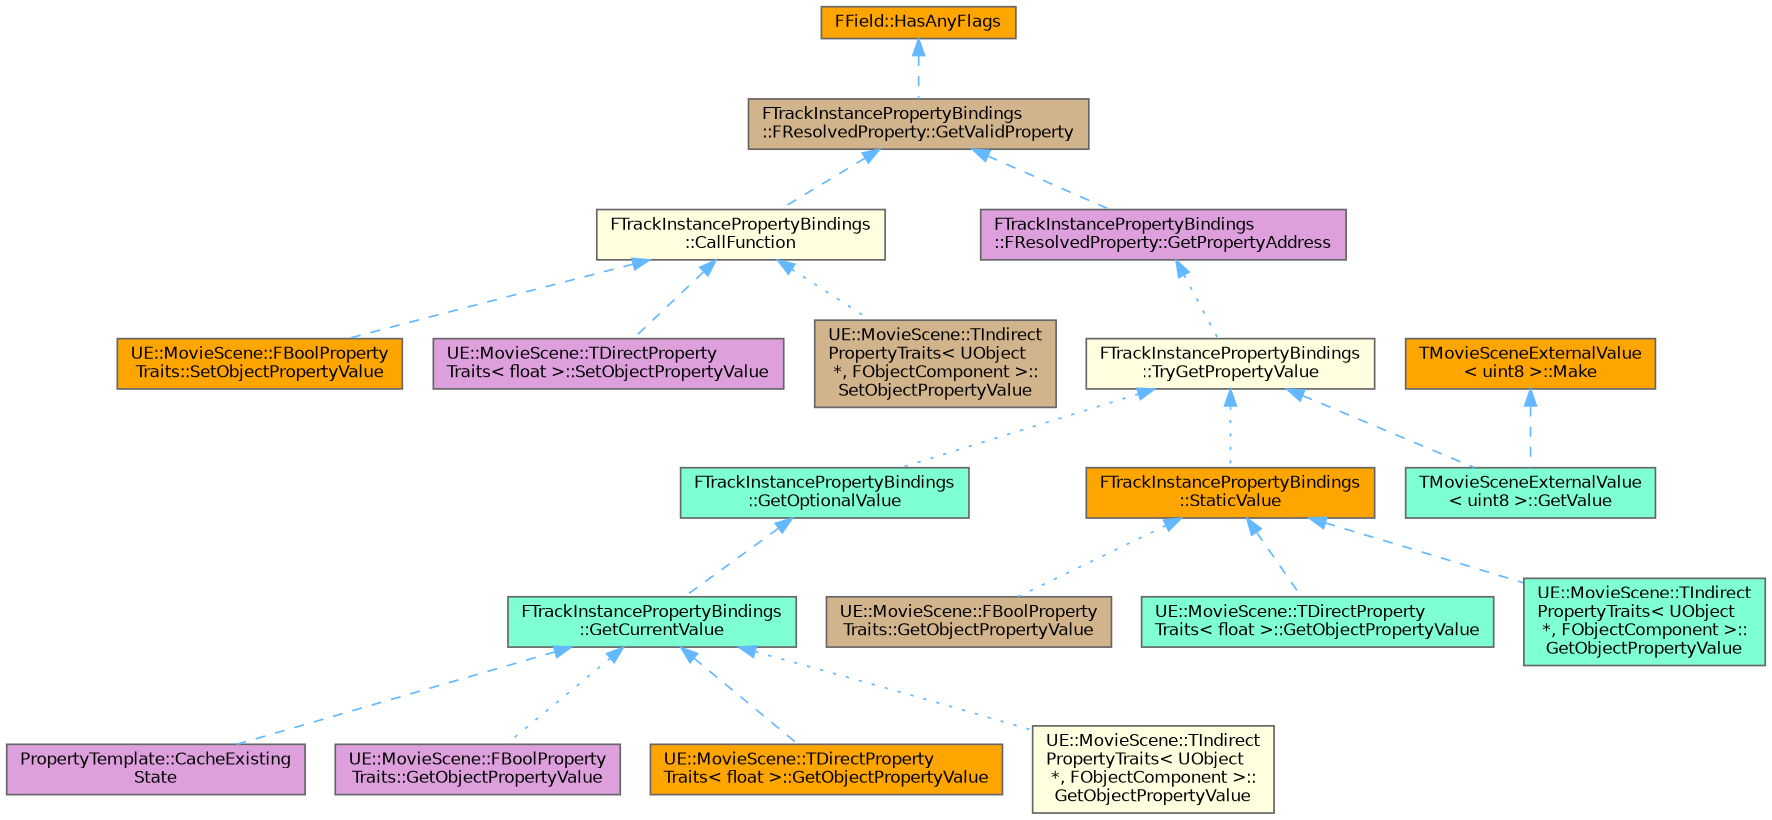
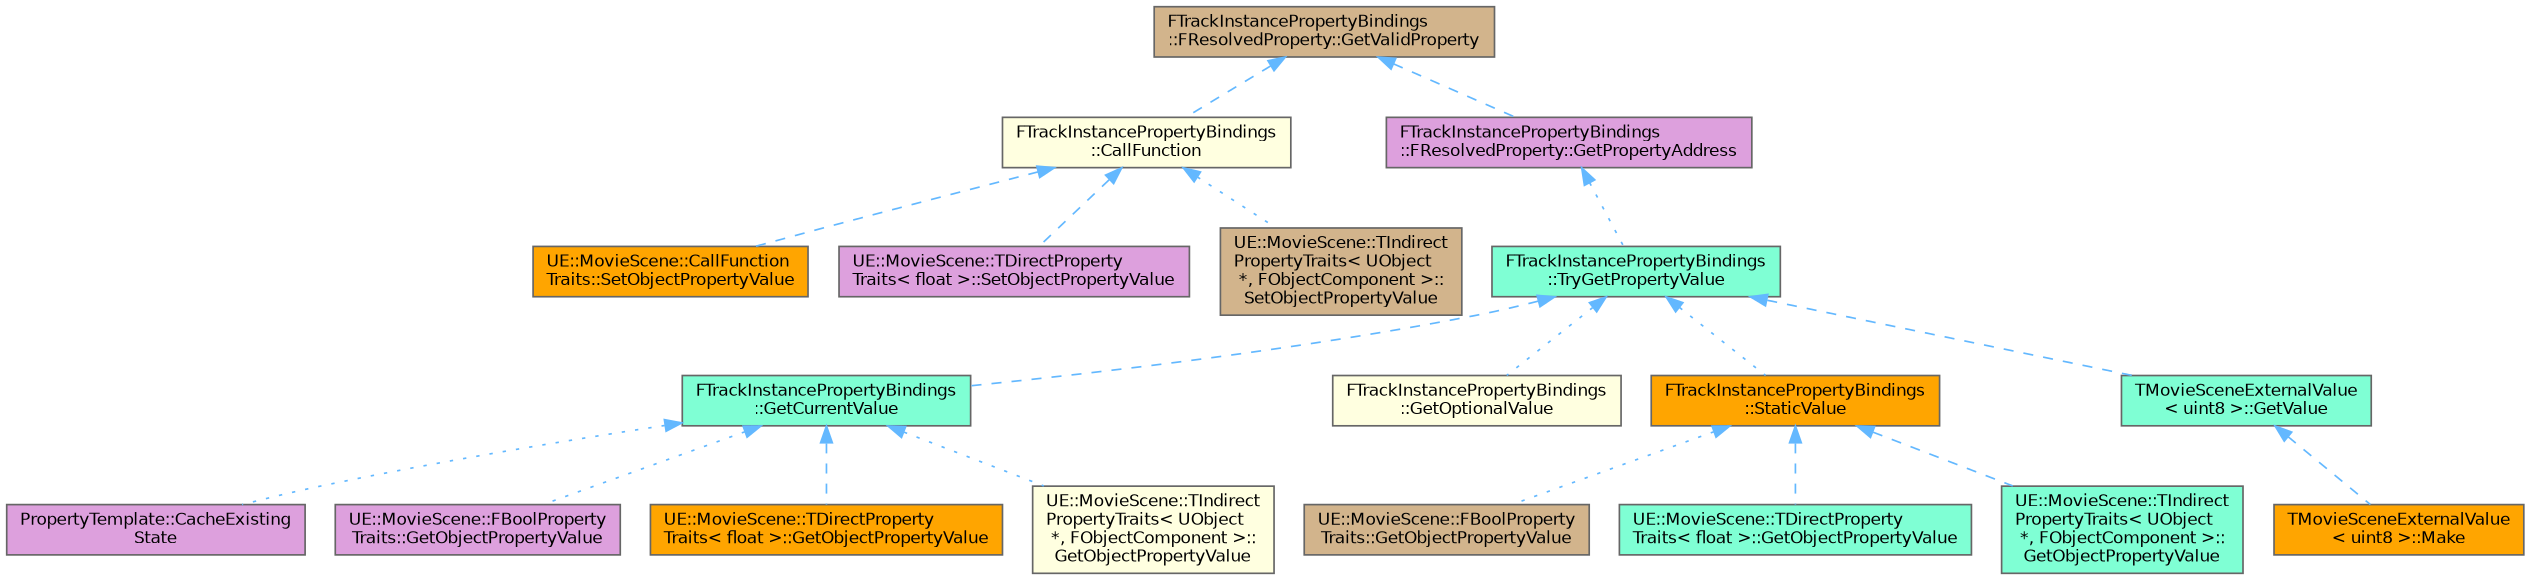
(919, 23) -> none
(260, 364) -> (671, 272)
(1230, 364) -> (1636, 272)
(1531, 437) -> (2329, 471)
(825, 493) -> (1477, 401)
(731, 562) -> (1256, 352)
(396, 698) -> (453, 461)
